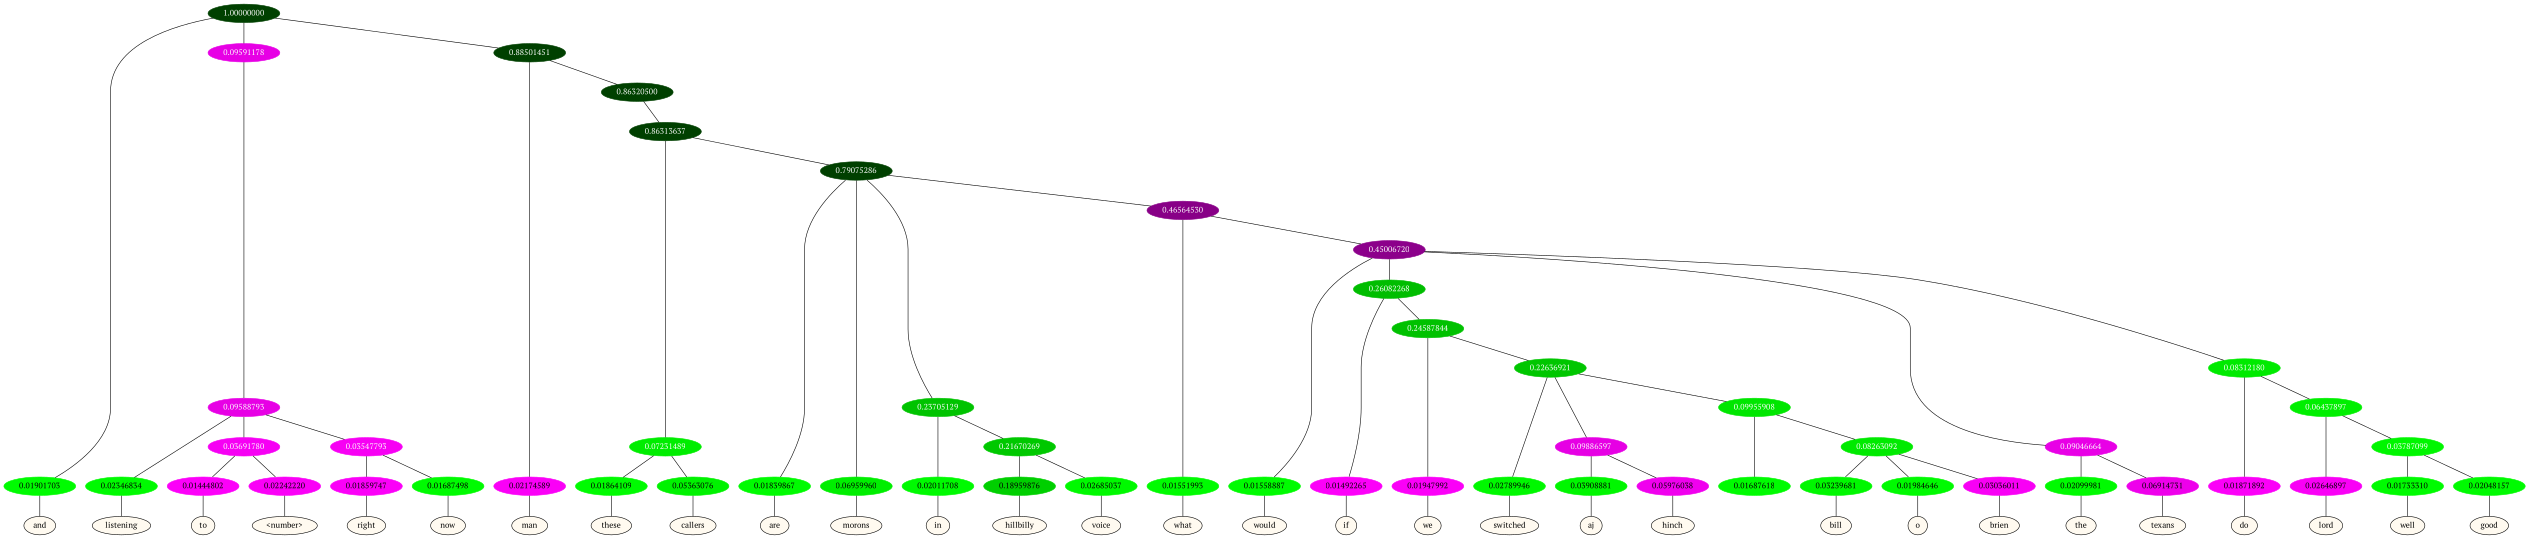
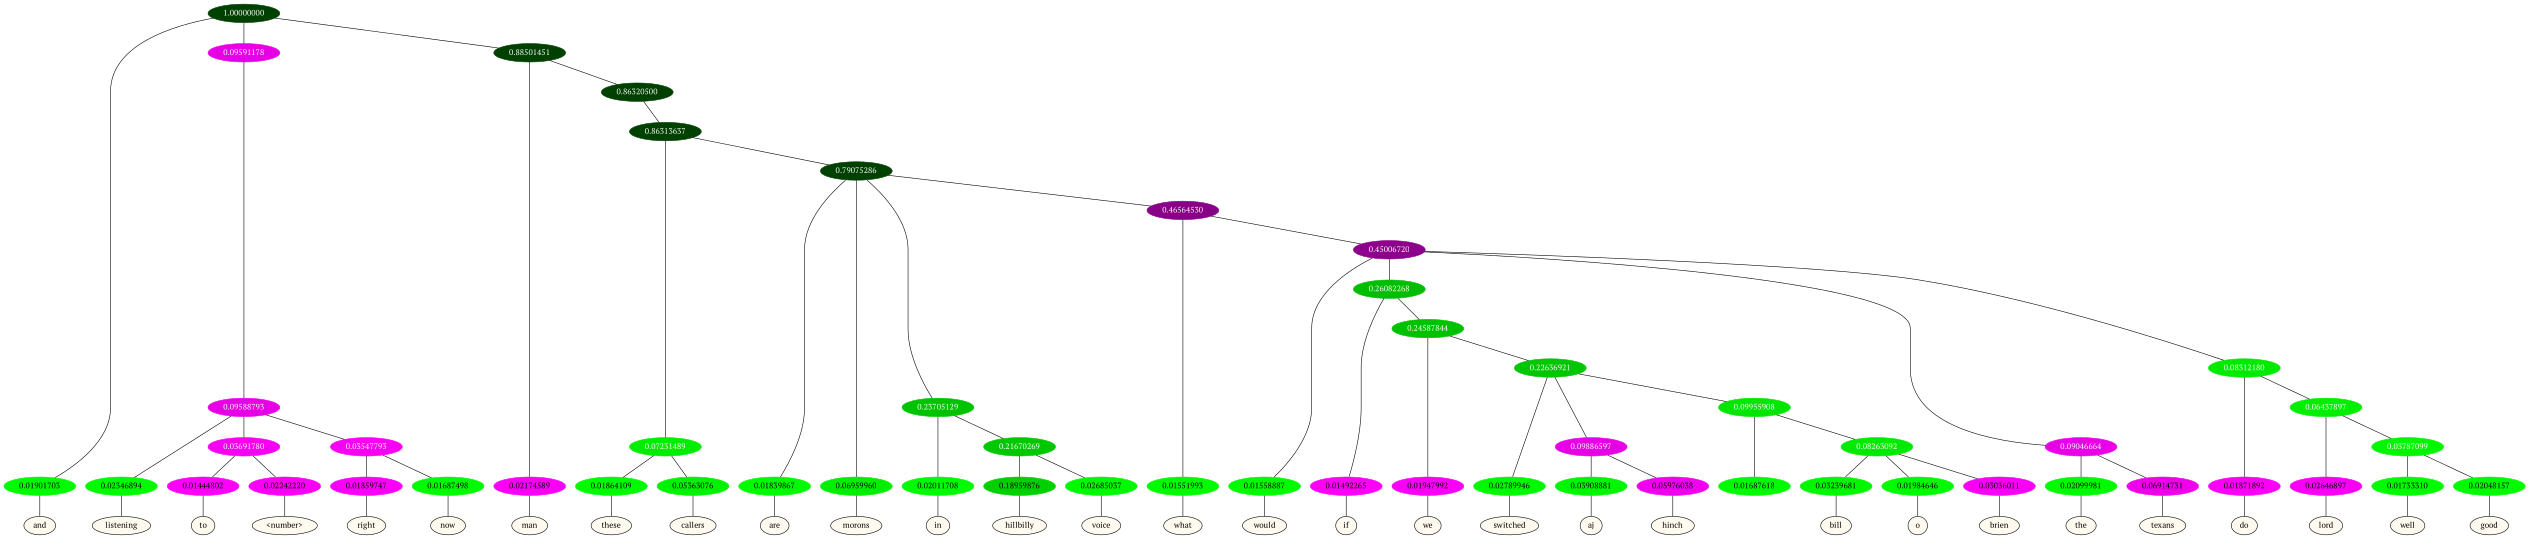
(121, 486) -> (121, 486)
